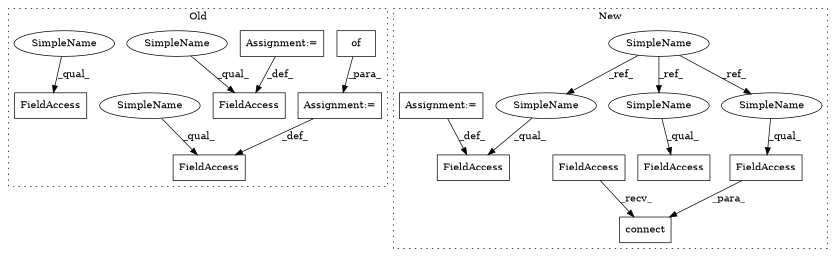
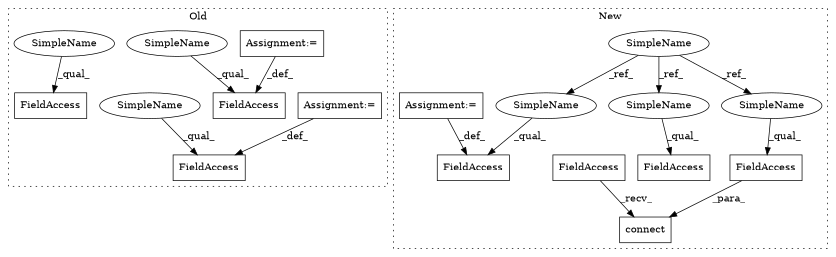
(356, 44) -> none
